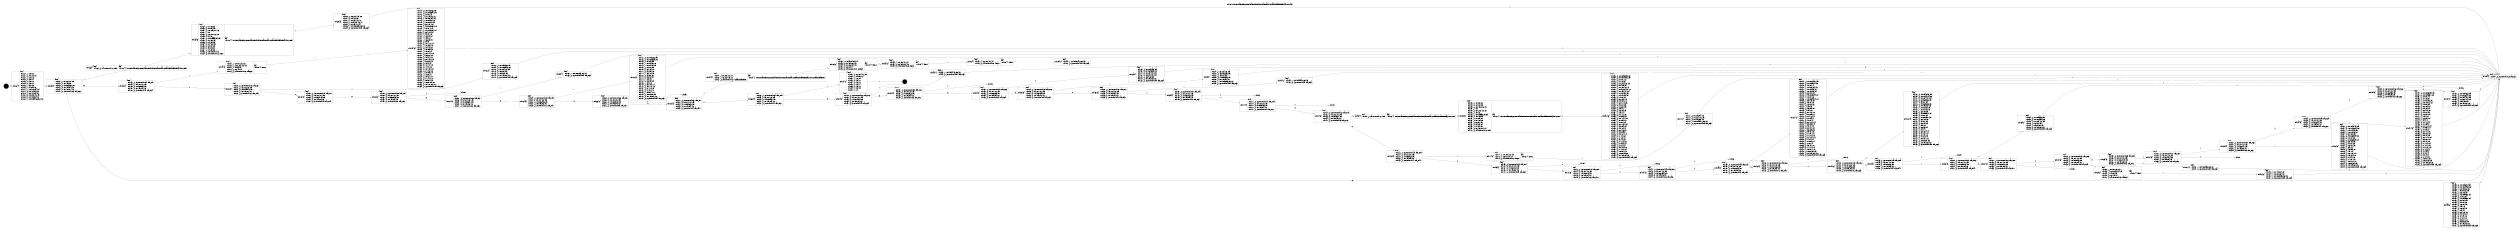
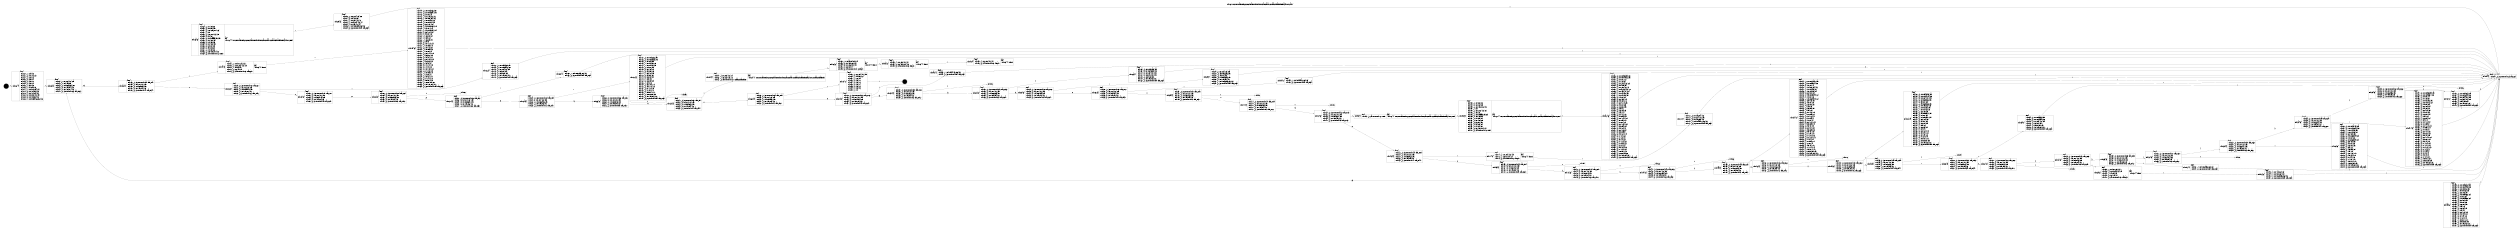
(1072, 62) -> none
(137, 68) -> none
